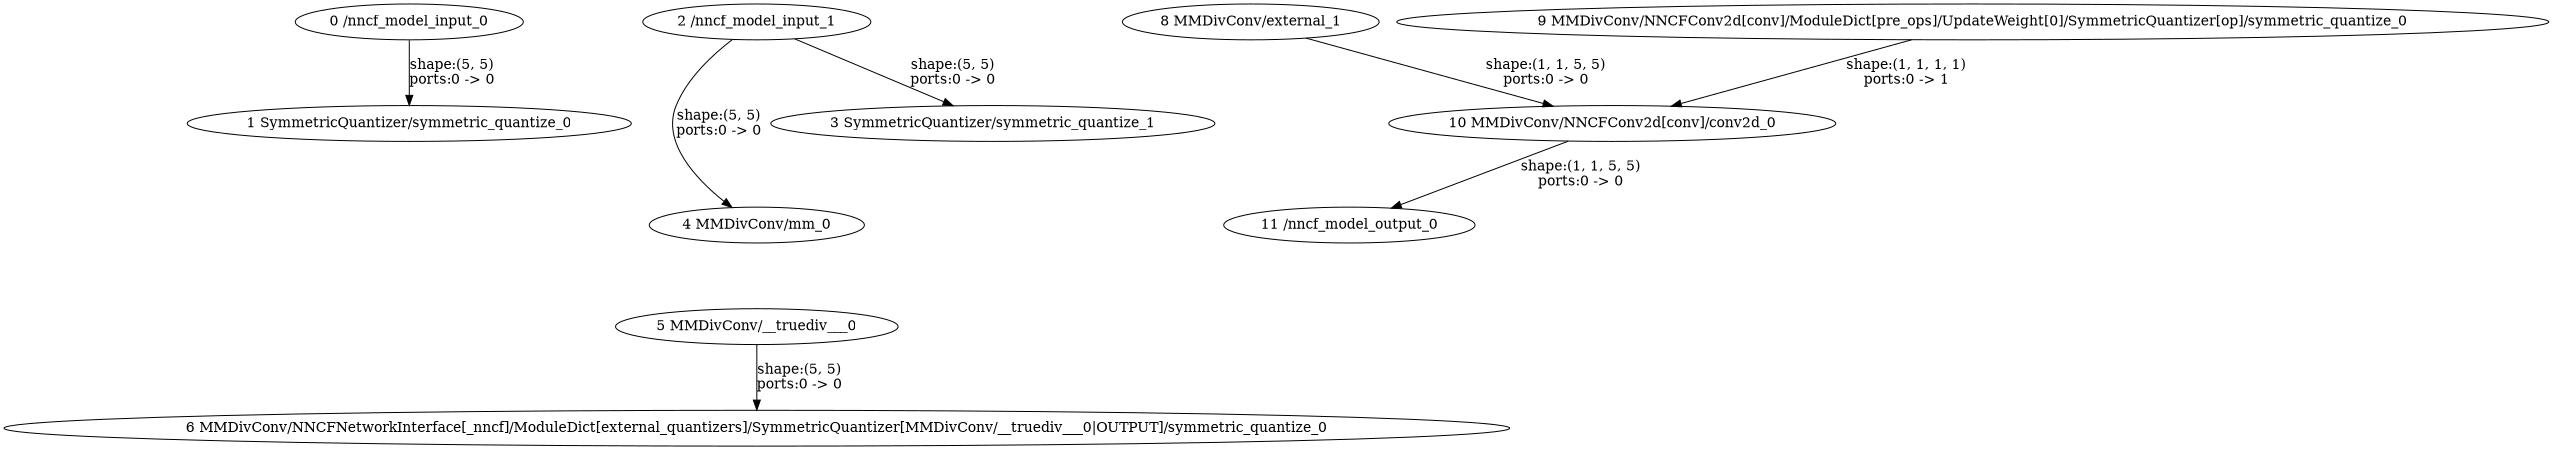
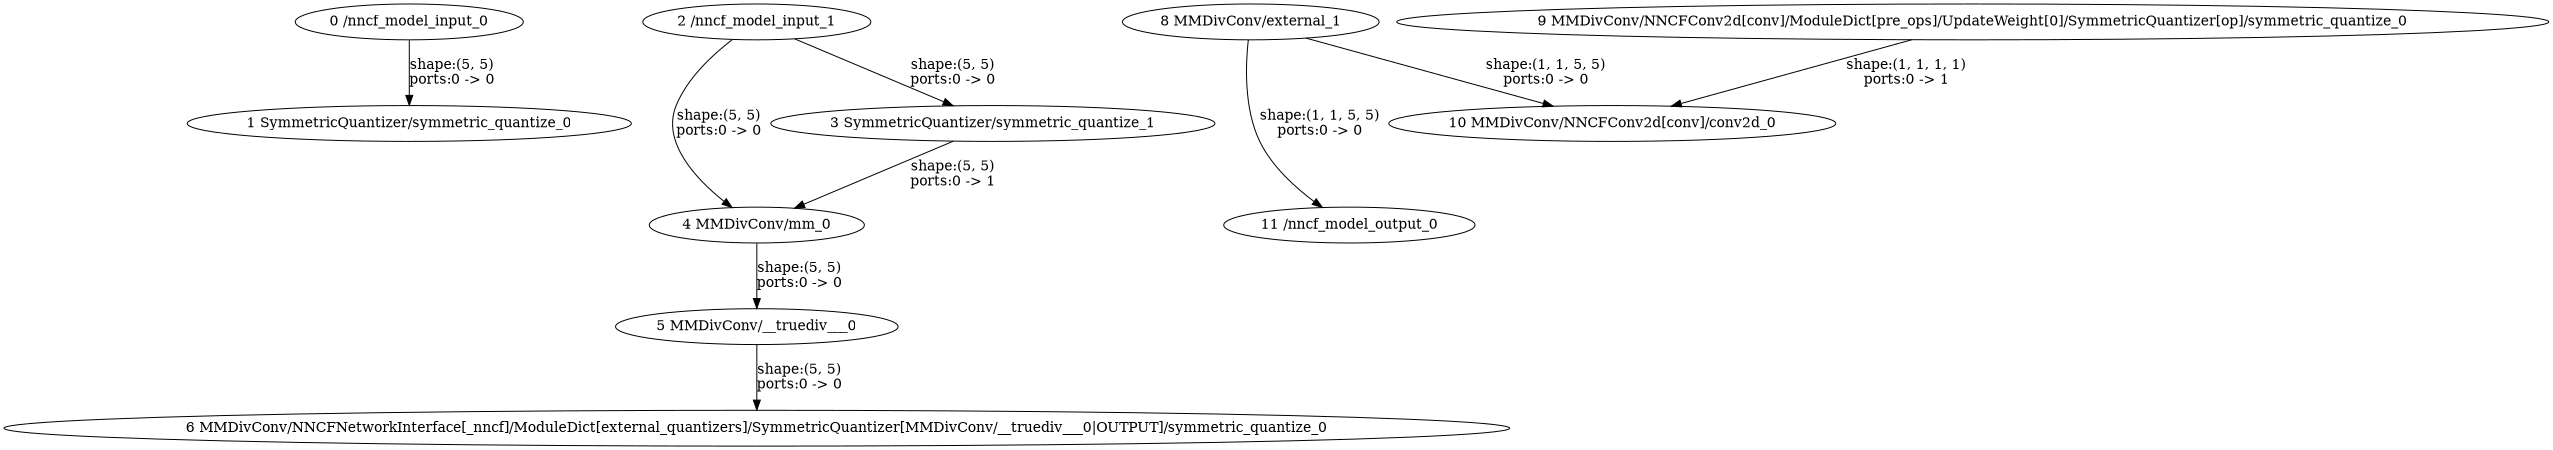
none -> (879, 173)
(1484, 173) -> (1256, 131)
none -> (757, 271)
